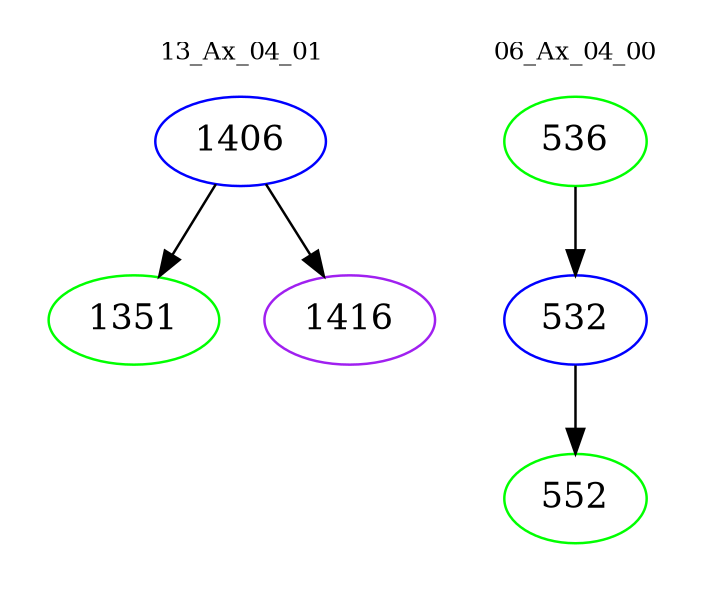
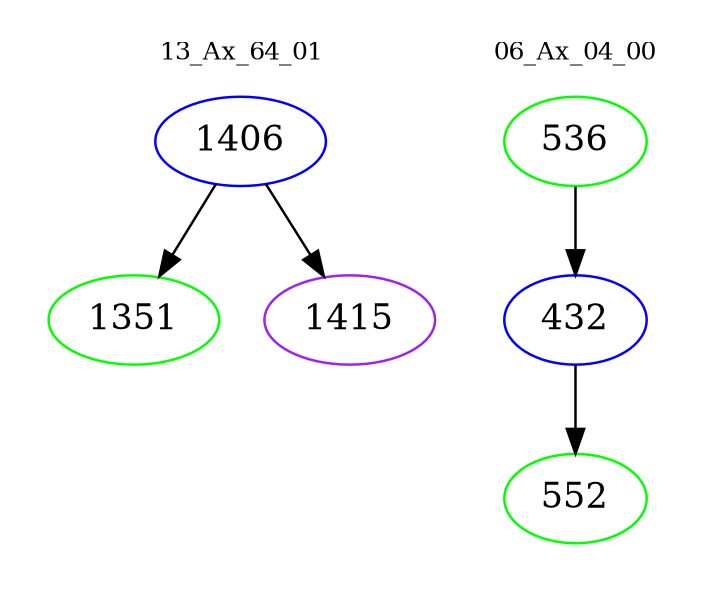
(242, 53) -> (242, 53)
(350, 320) -> (350, 320)
(575, 320) -> (575, 320)
